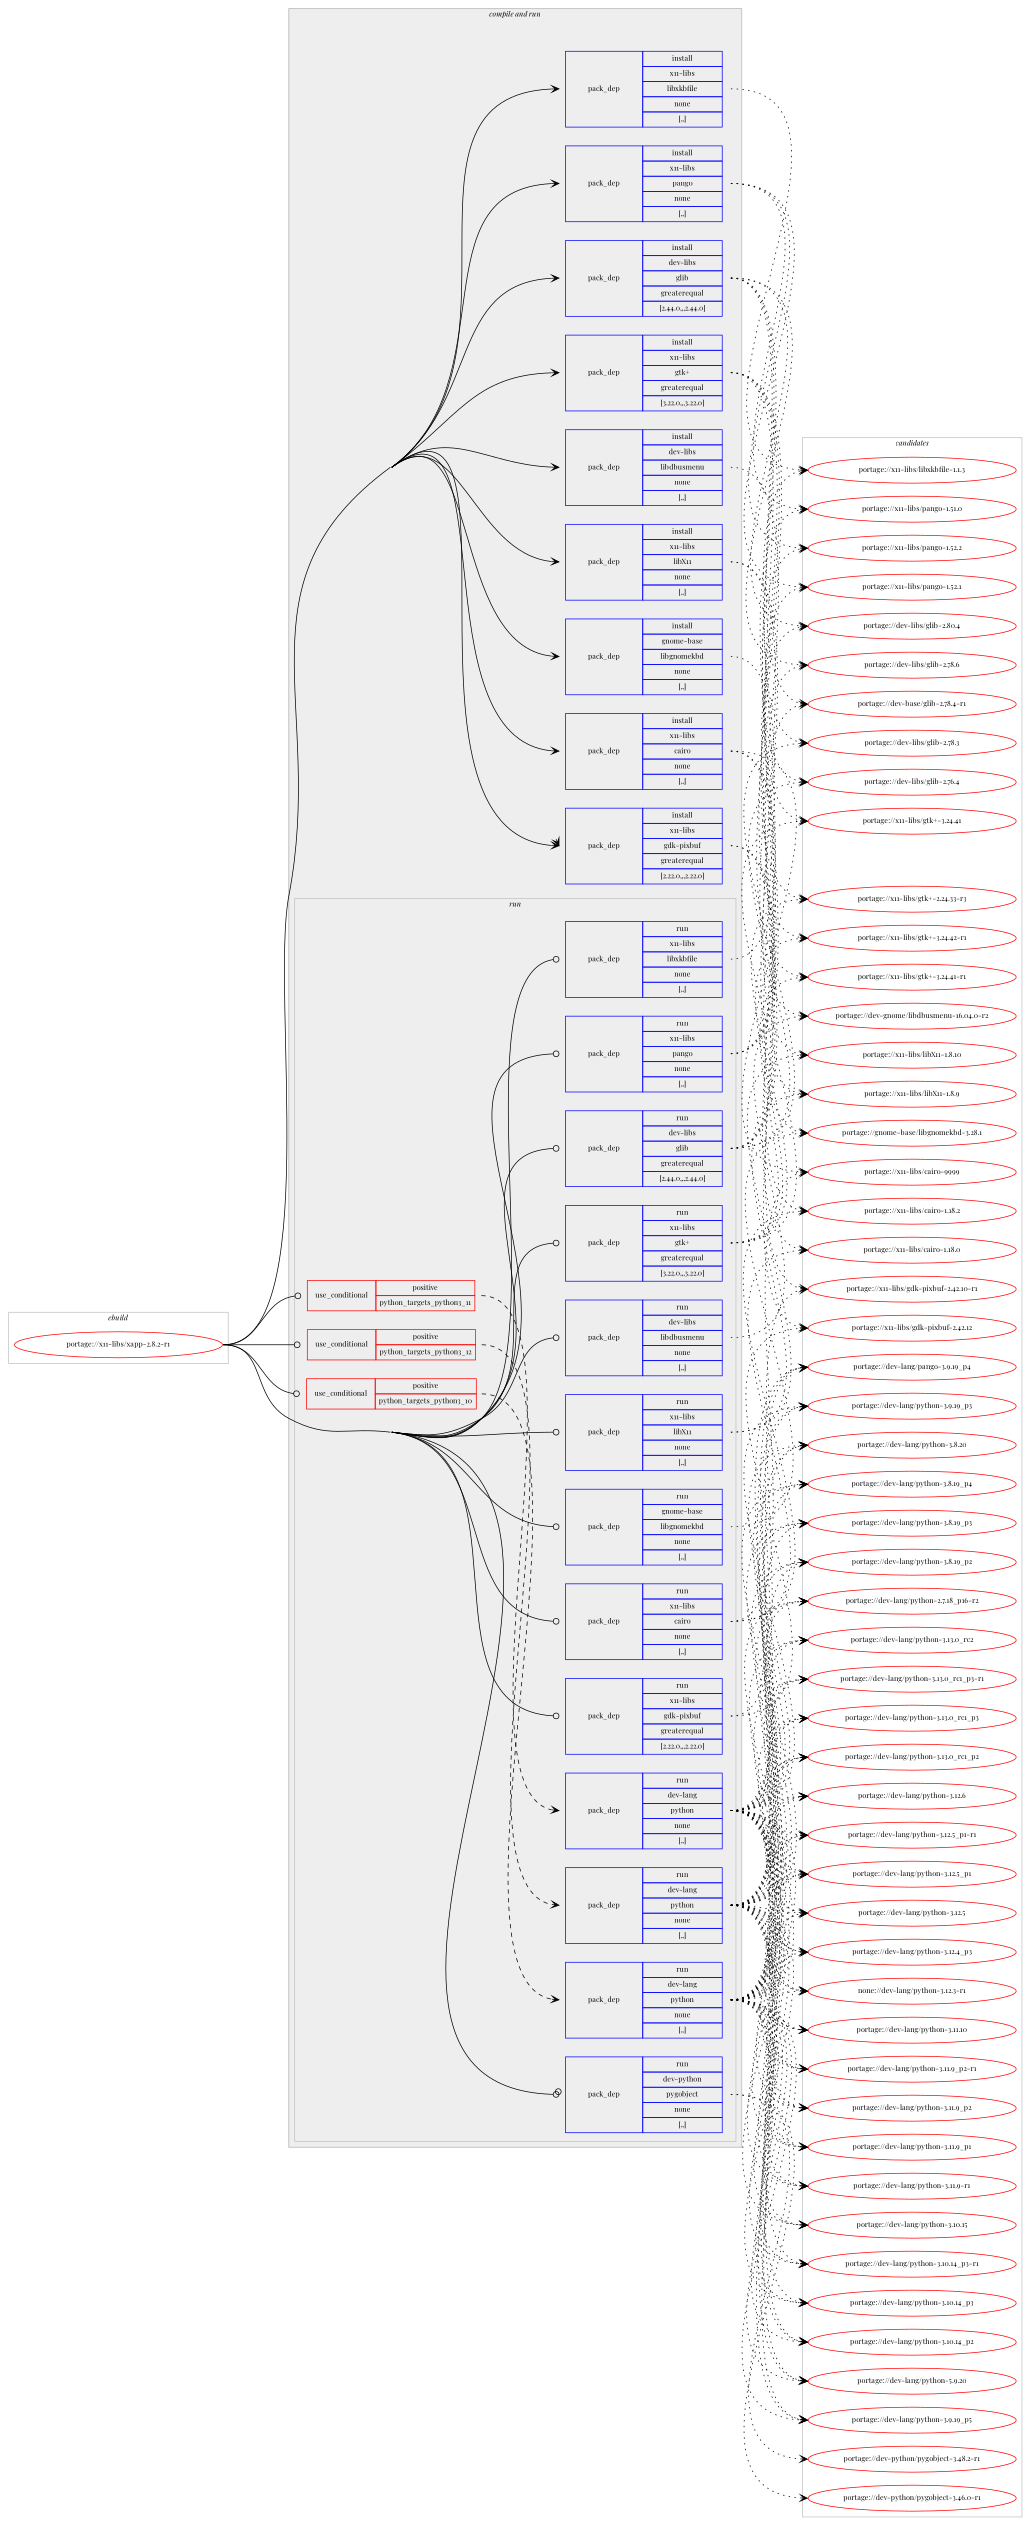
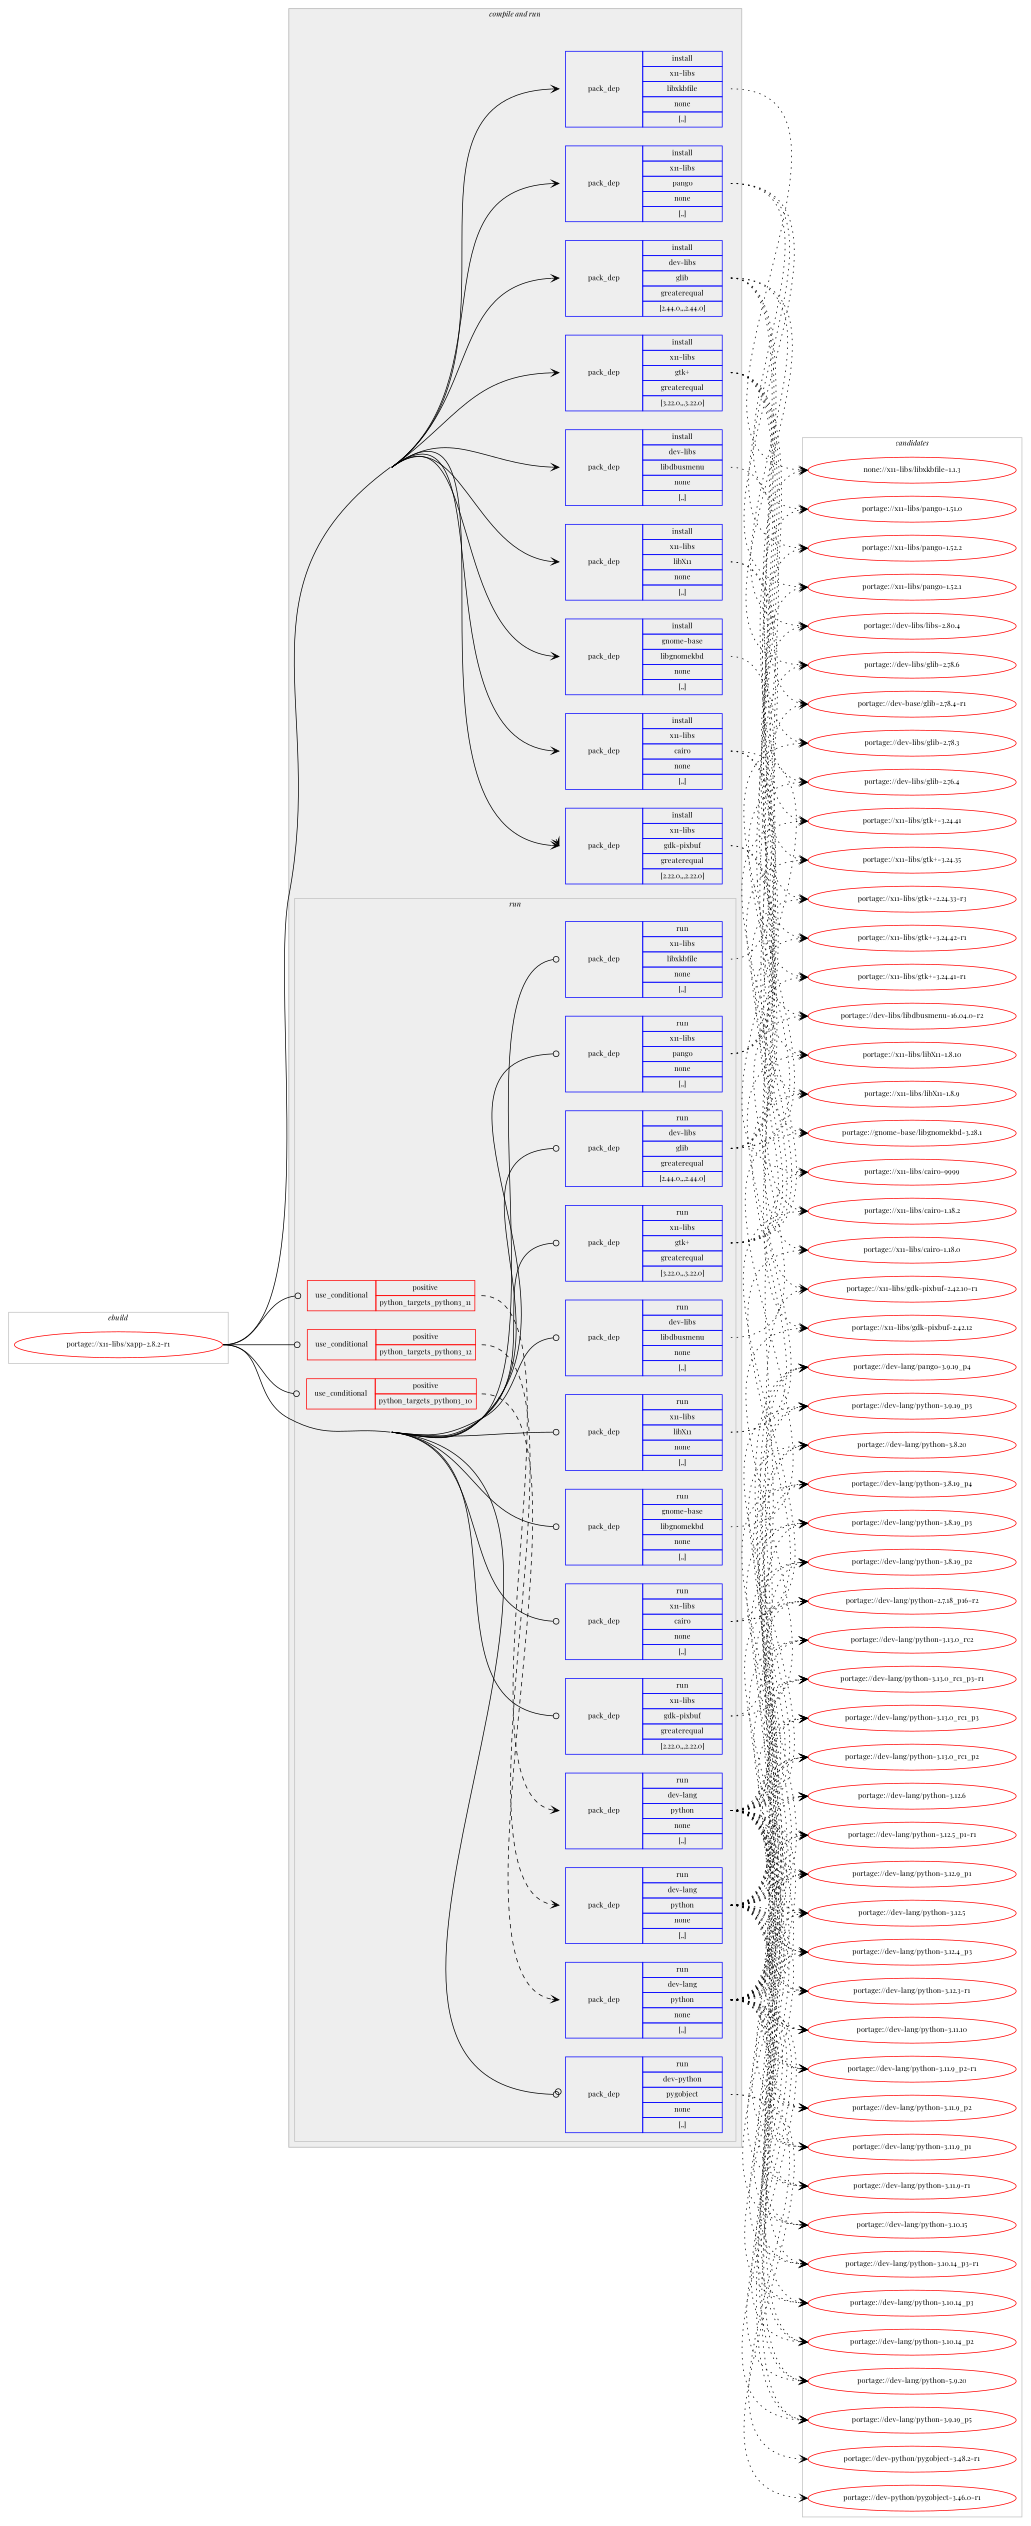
(912, 470) -> (912, 470)
(912, 626) -> (912, 626)
none -> (912, 860)
(912, 1016) -> (912, 1016)
(912, 1874) -> (912, 1874)
(912, 1991) -> (912, 1991)
